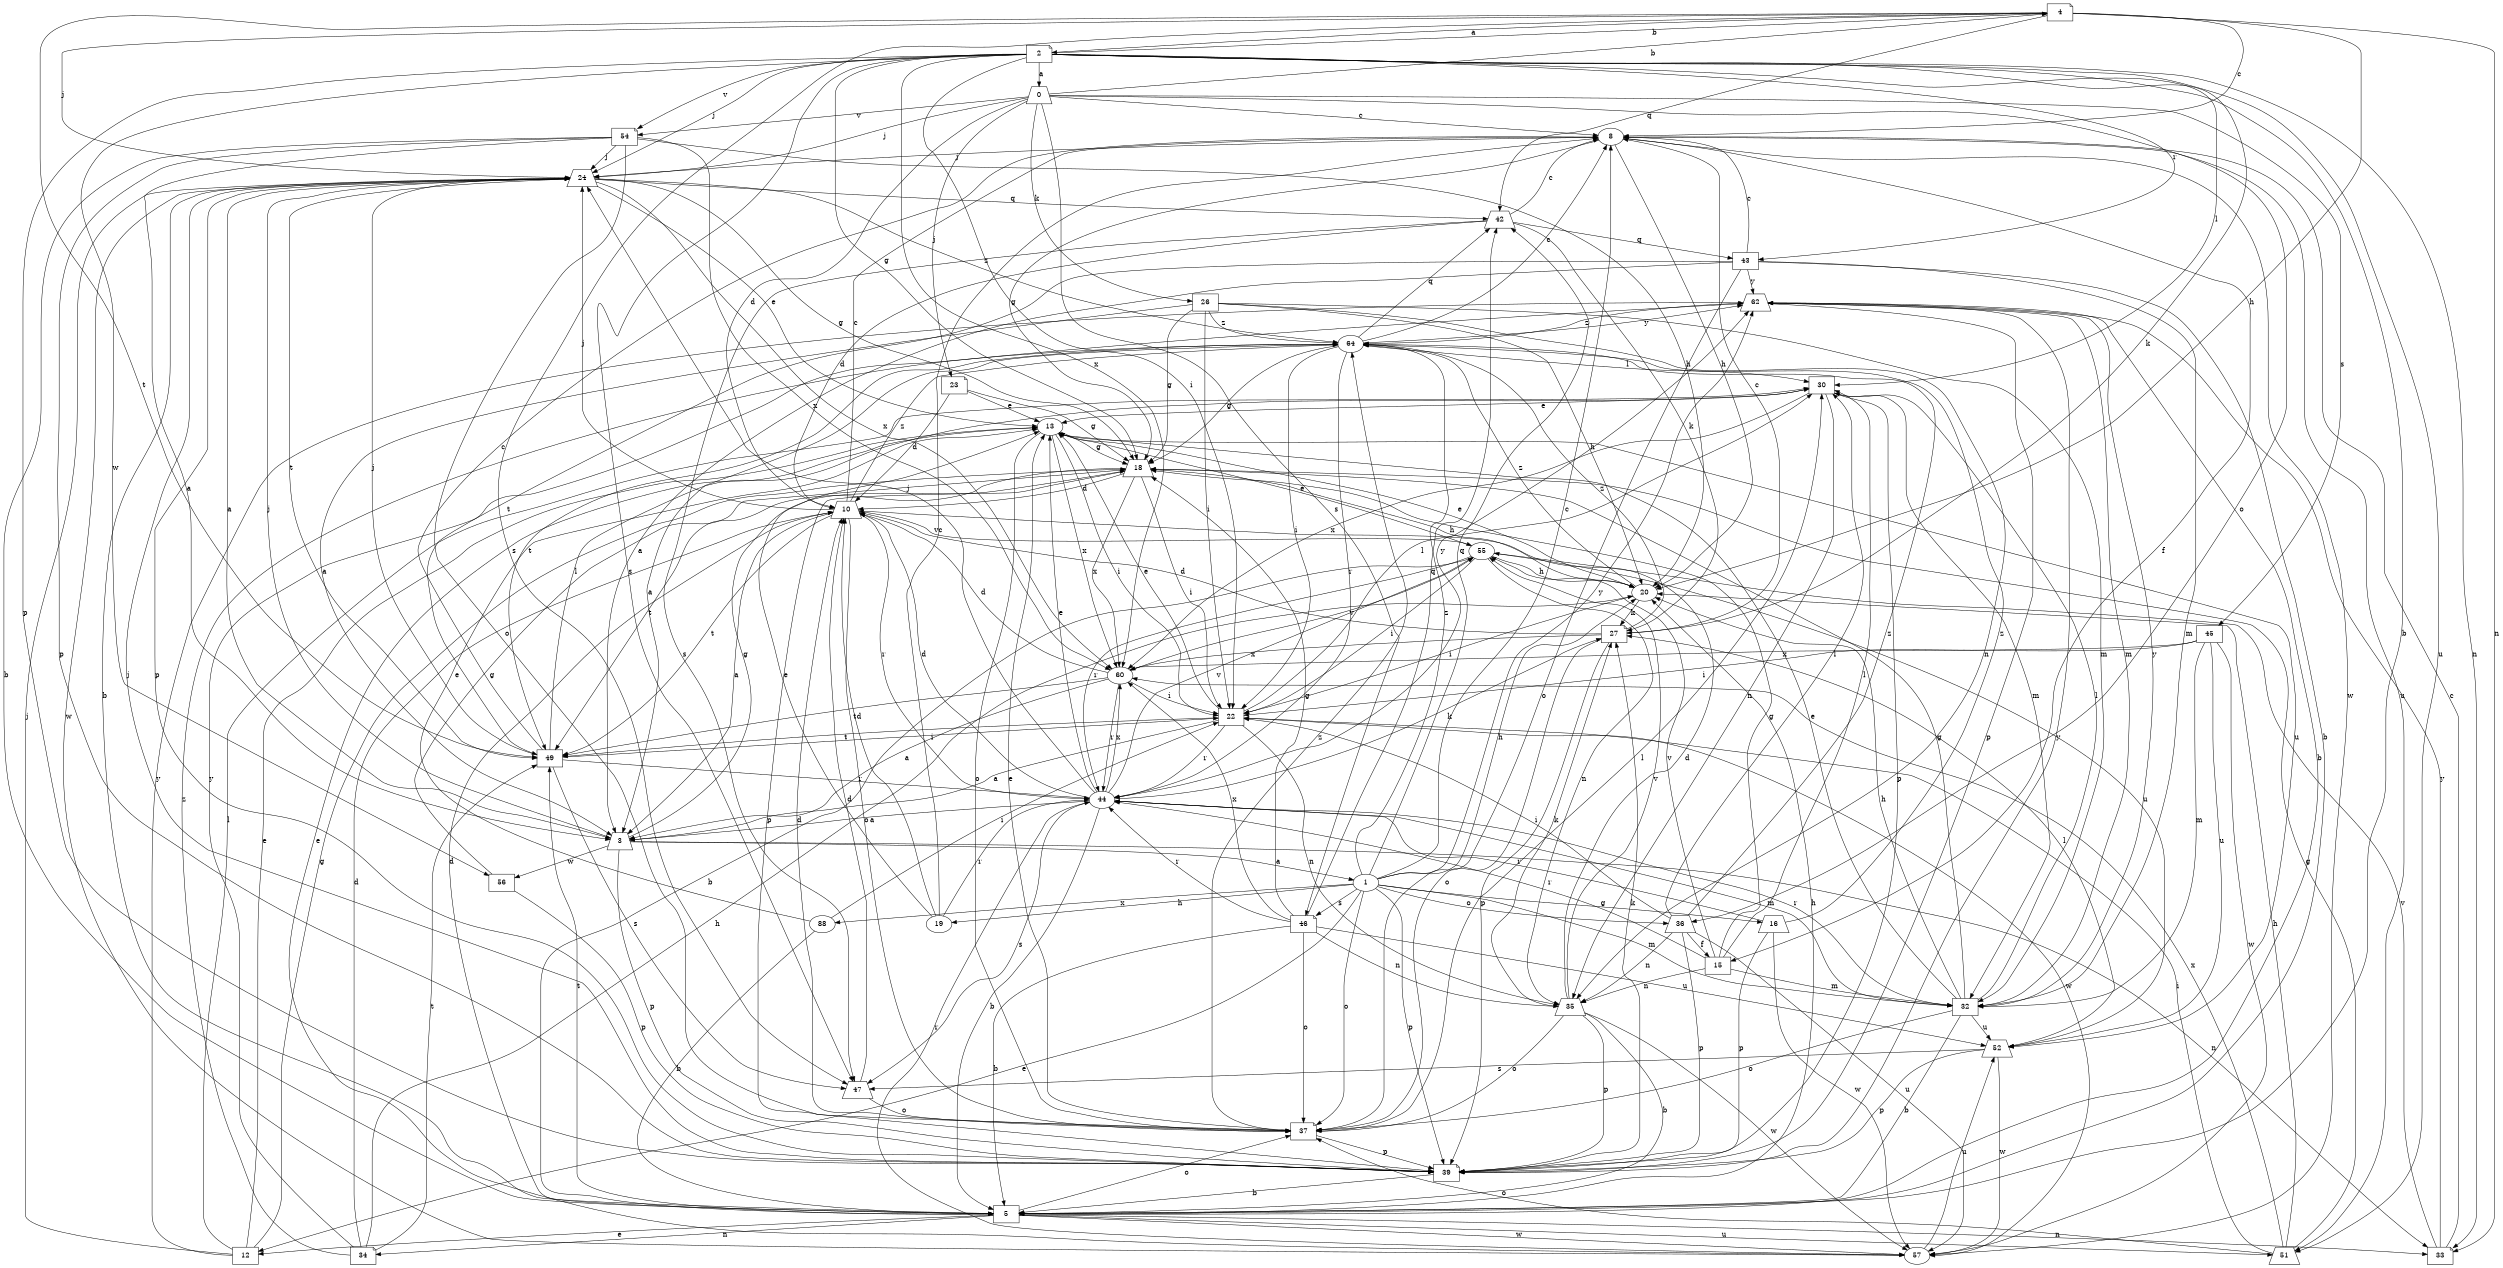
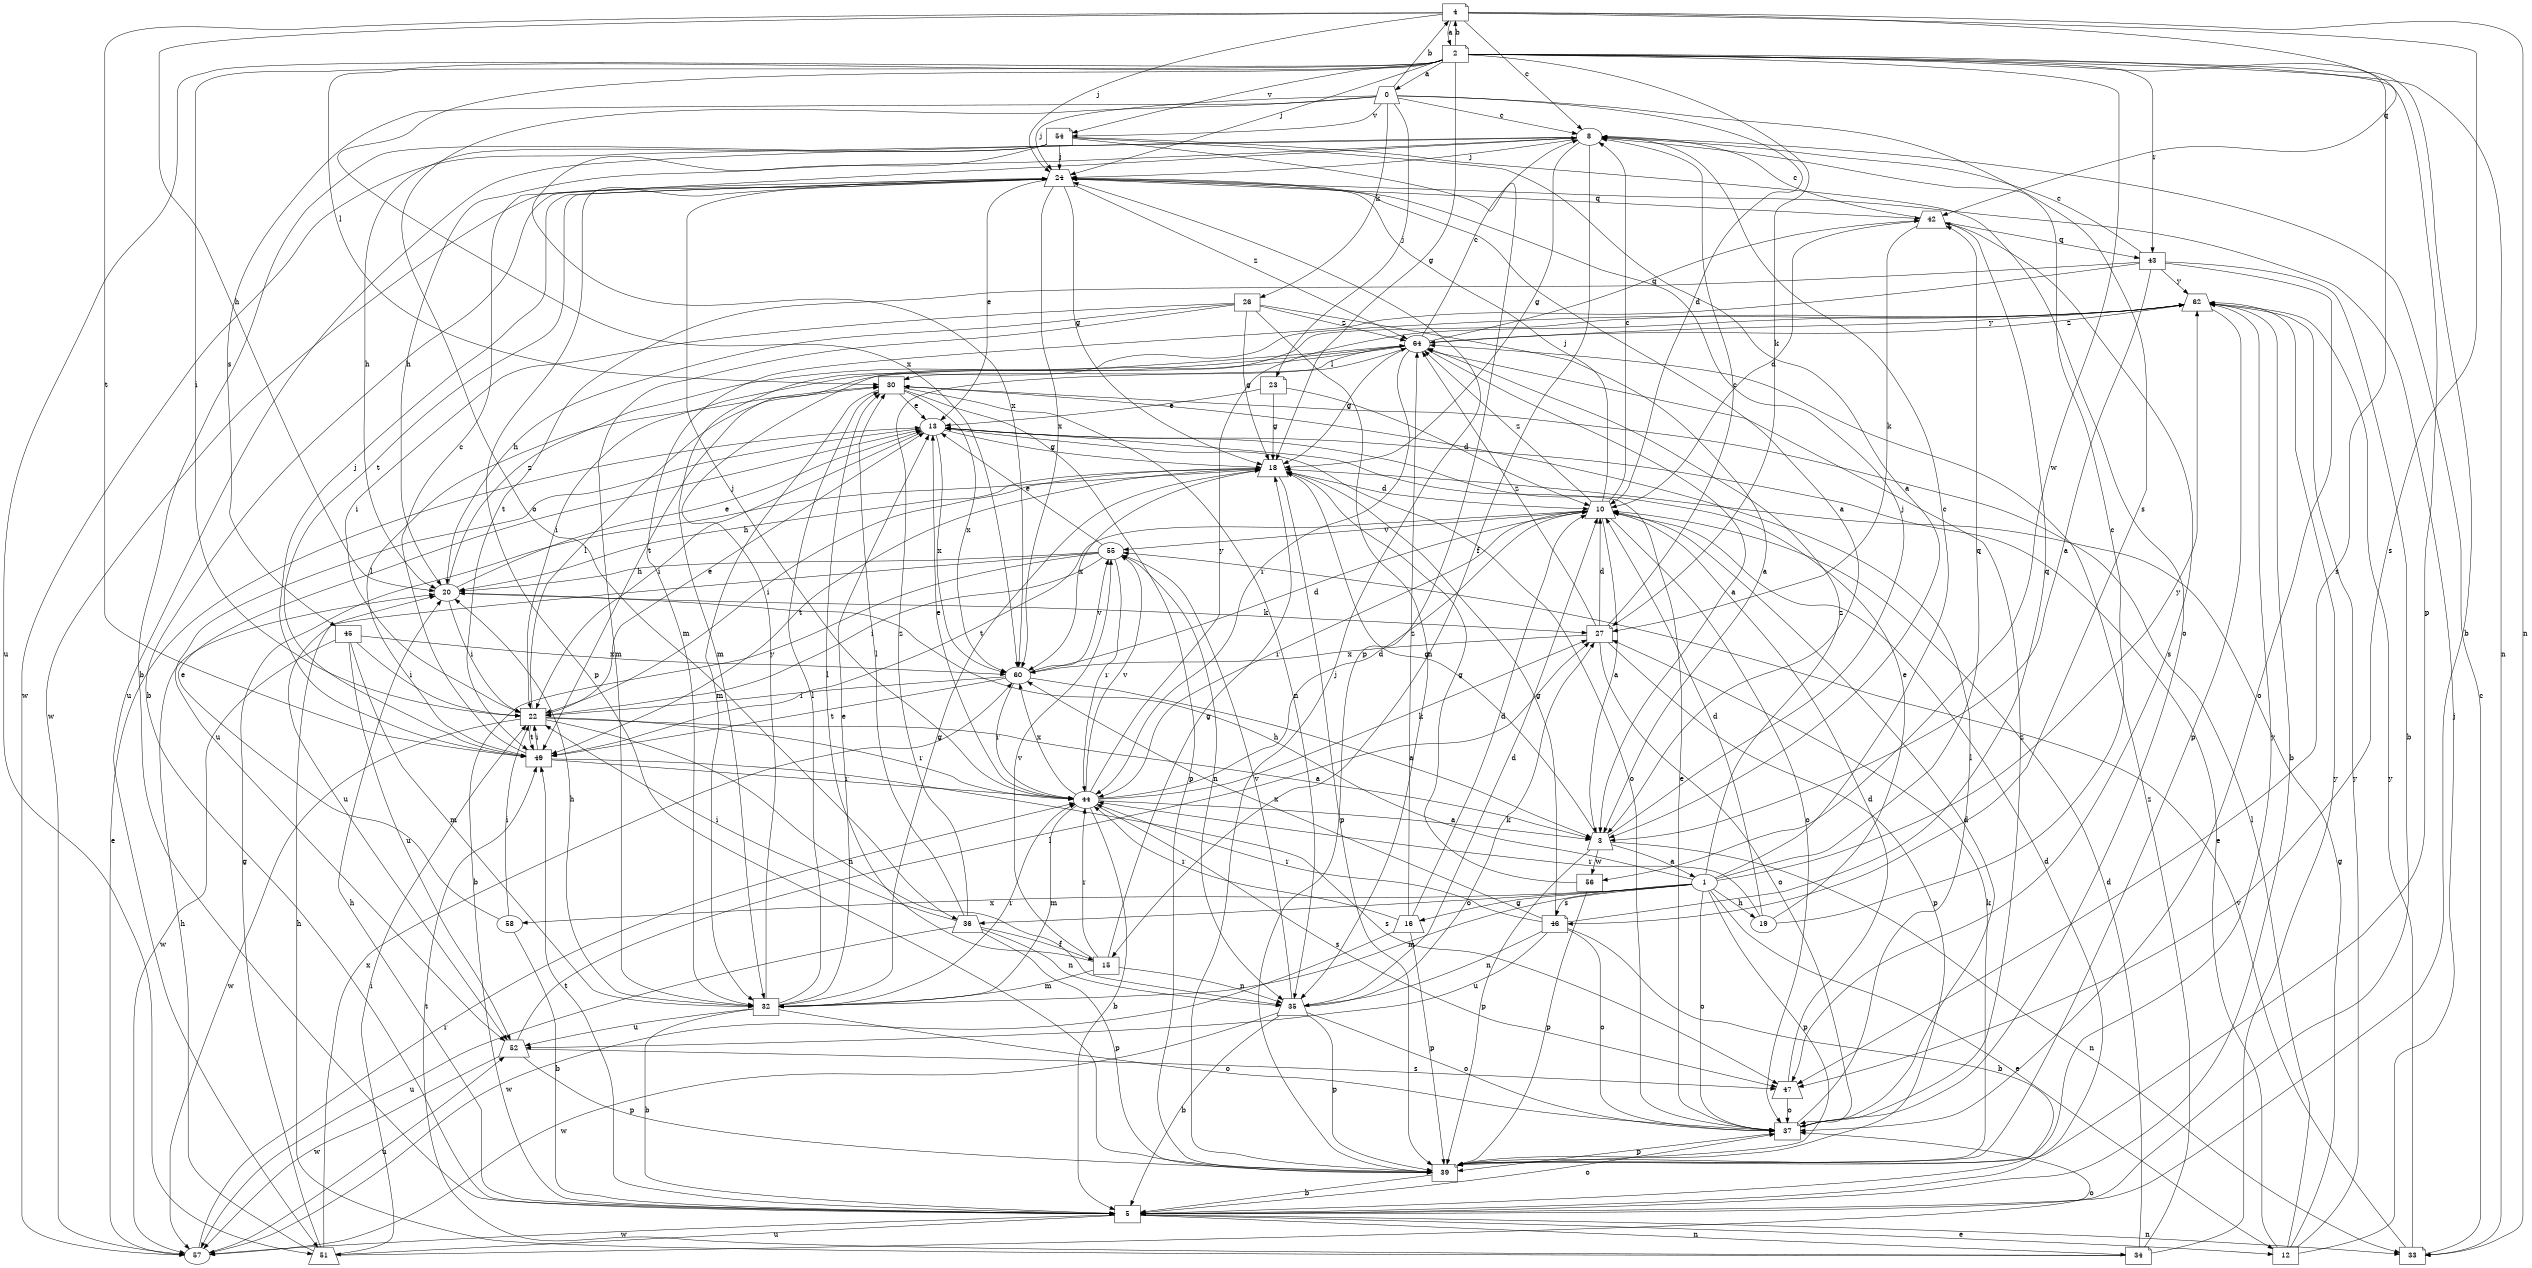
none -> (1499, 715)
(822, 924) -> (510, 924)
